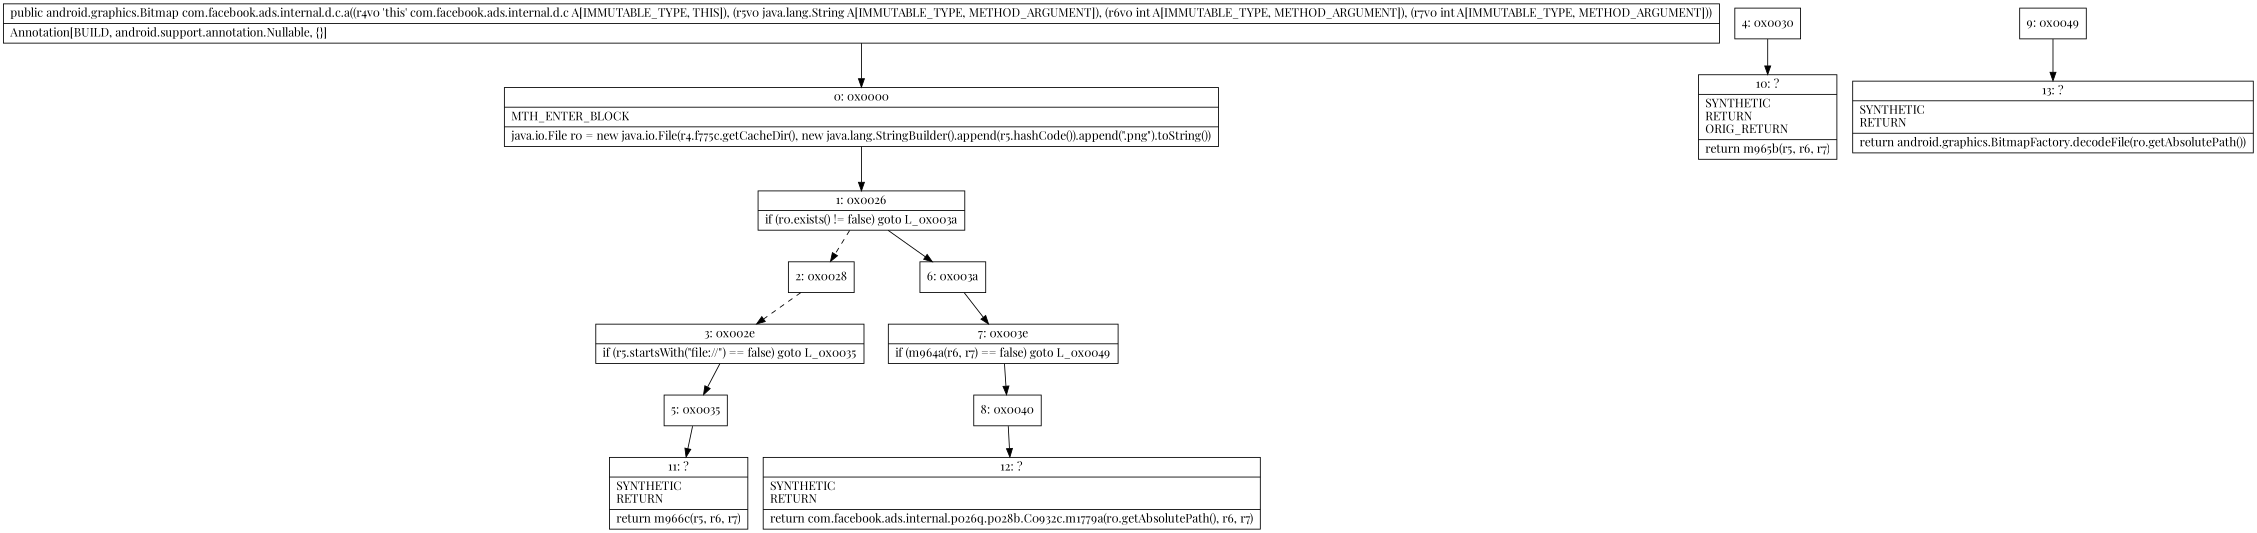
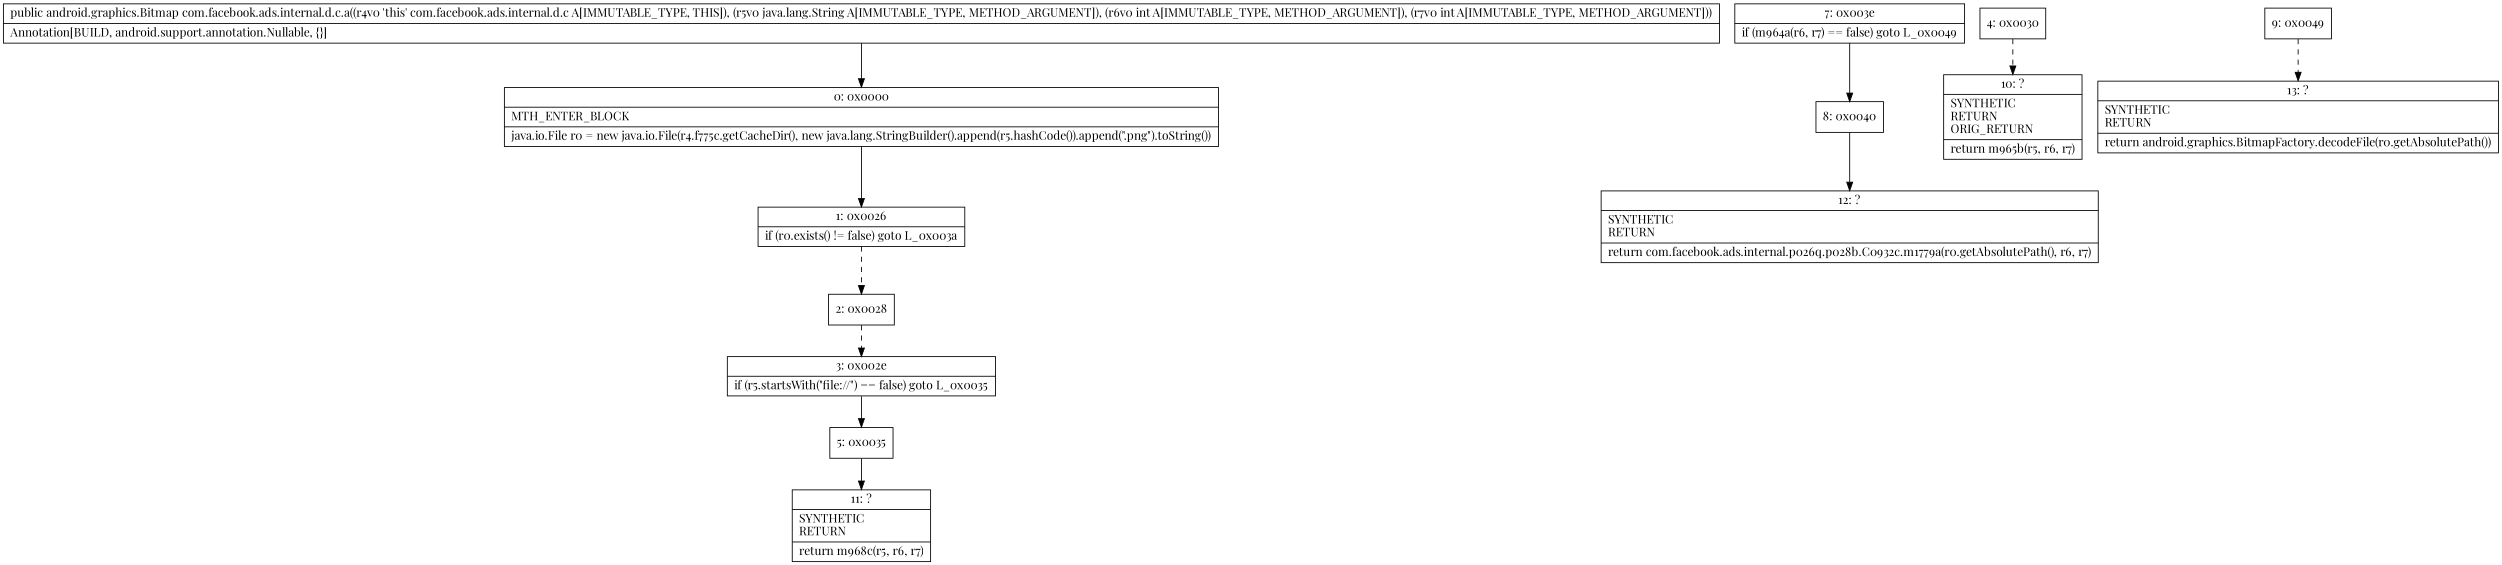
(1768, 52) -> (2013, 52)
(2053, 56) -> (2298, 56)
(953, 277) -> none
(679, 519) -> (861, 551)
